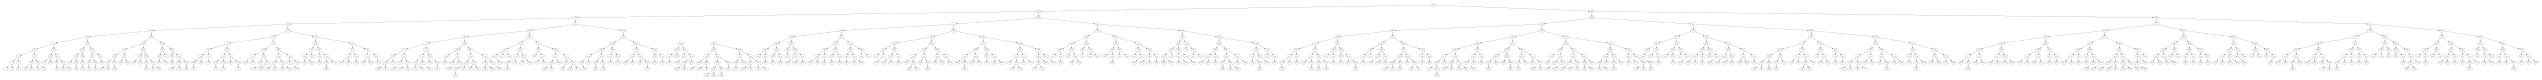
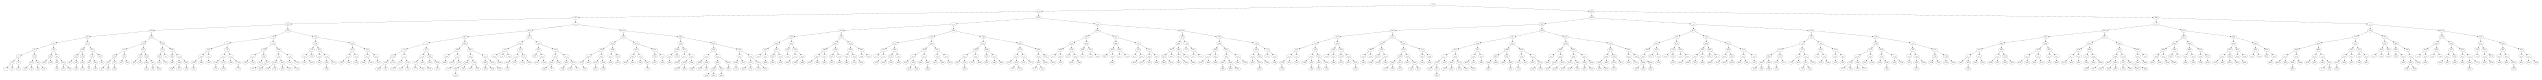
none -> (681, 37)
